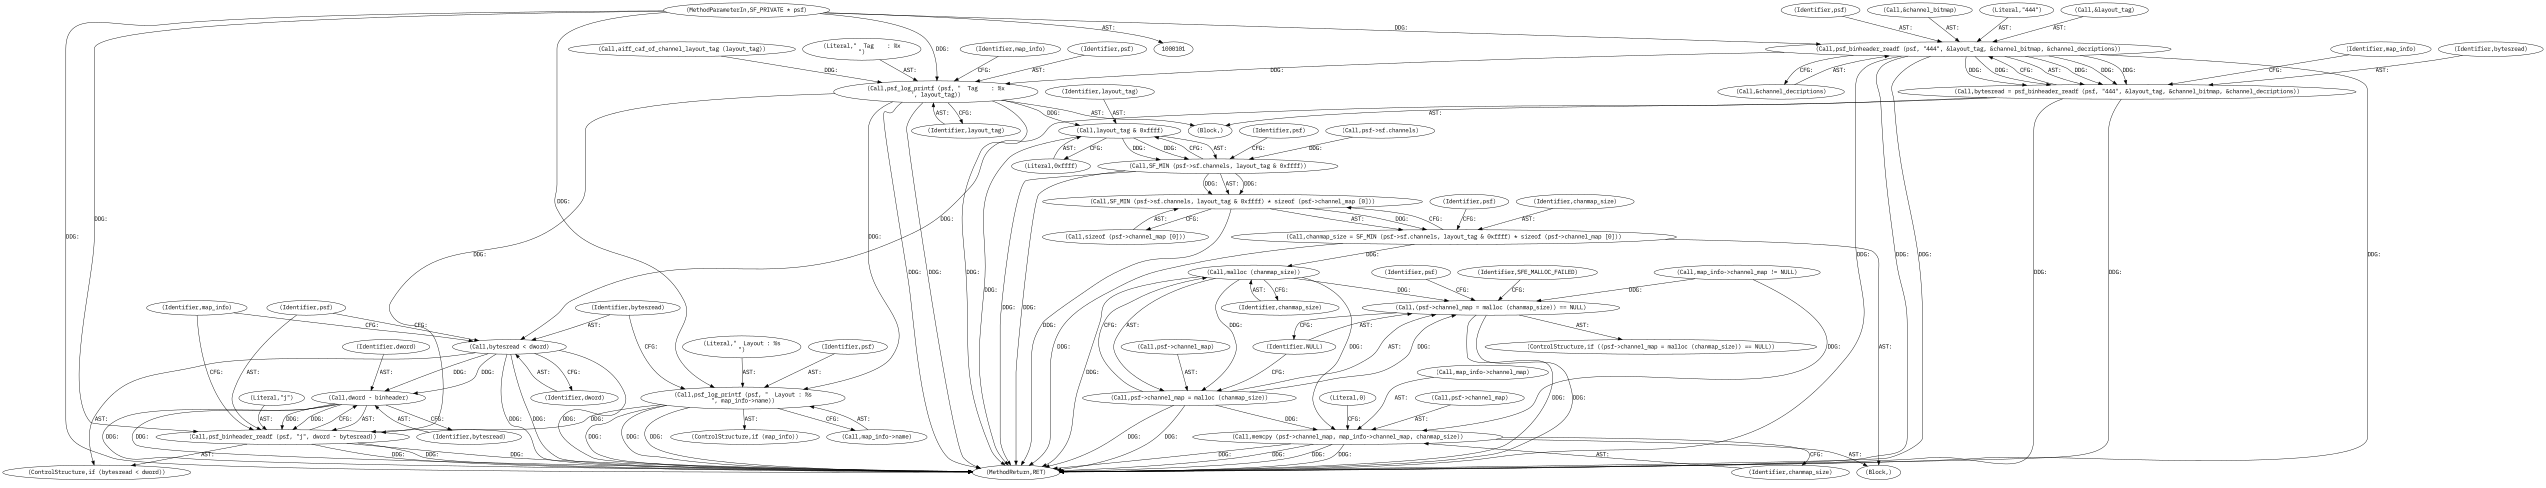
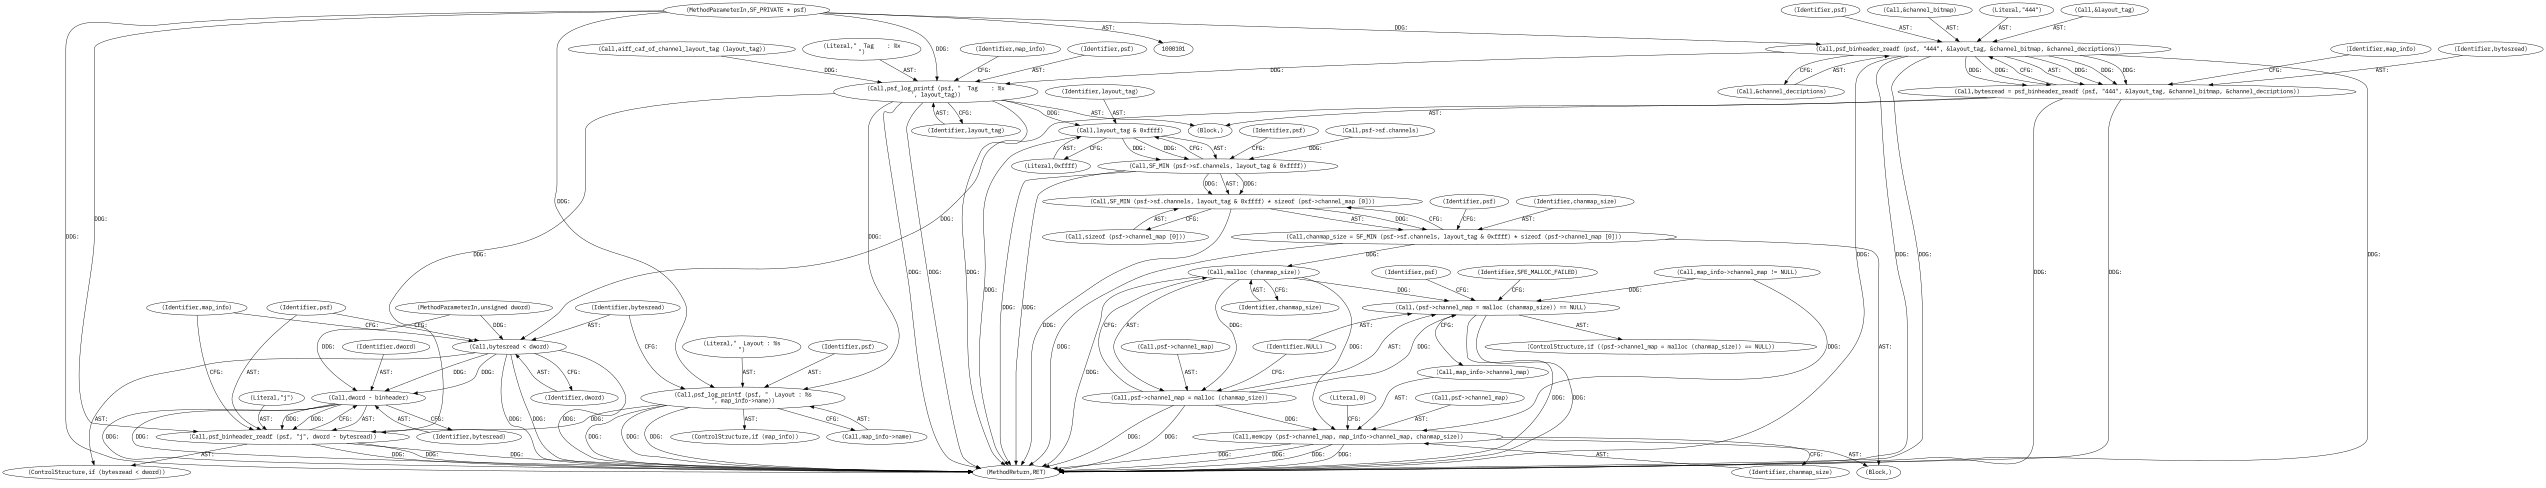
none -> (474, 308)
(1341, 317) -> (1437, 338)
